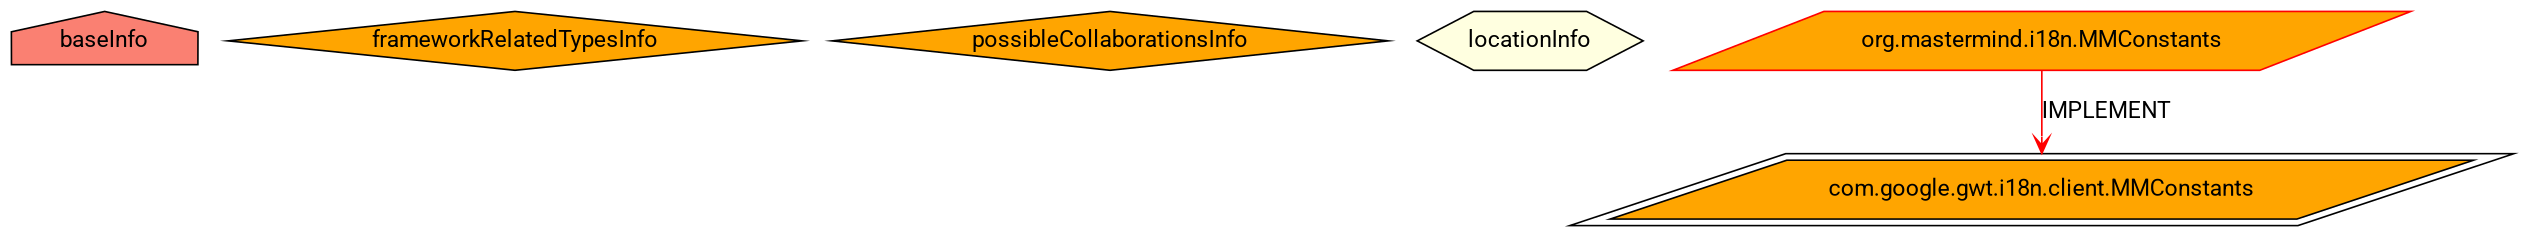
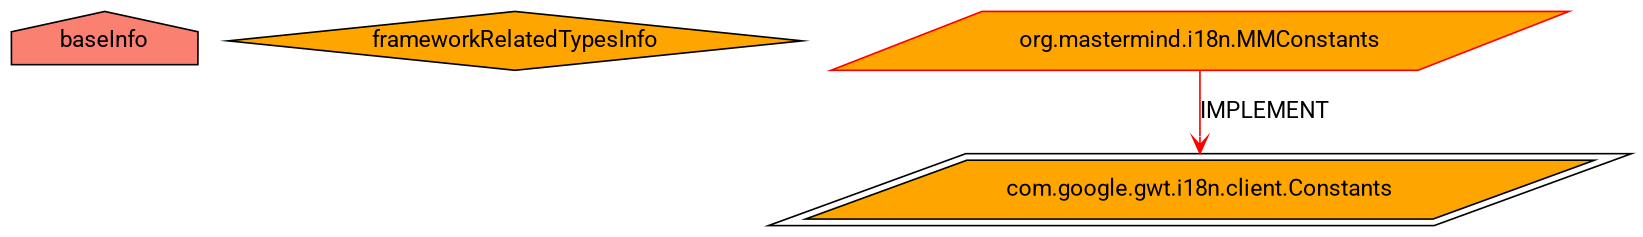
(1110, 41) -> none
(1530, 41) -> none
(2042, 190) -> (1200, 190)
